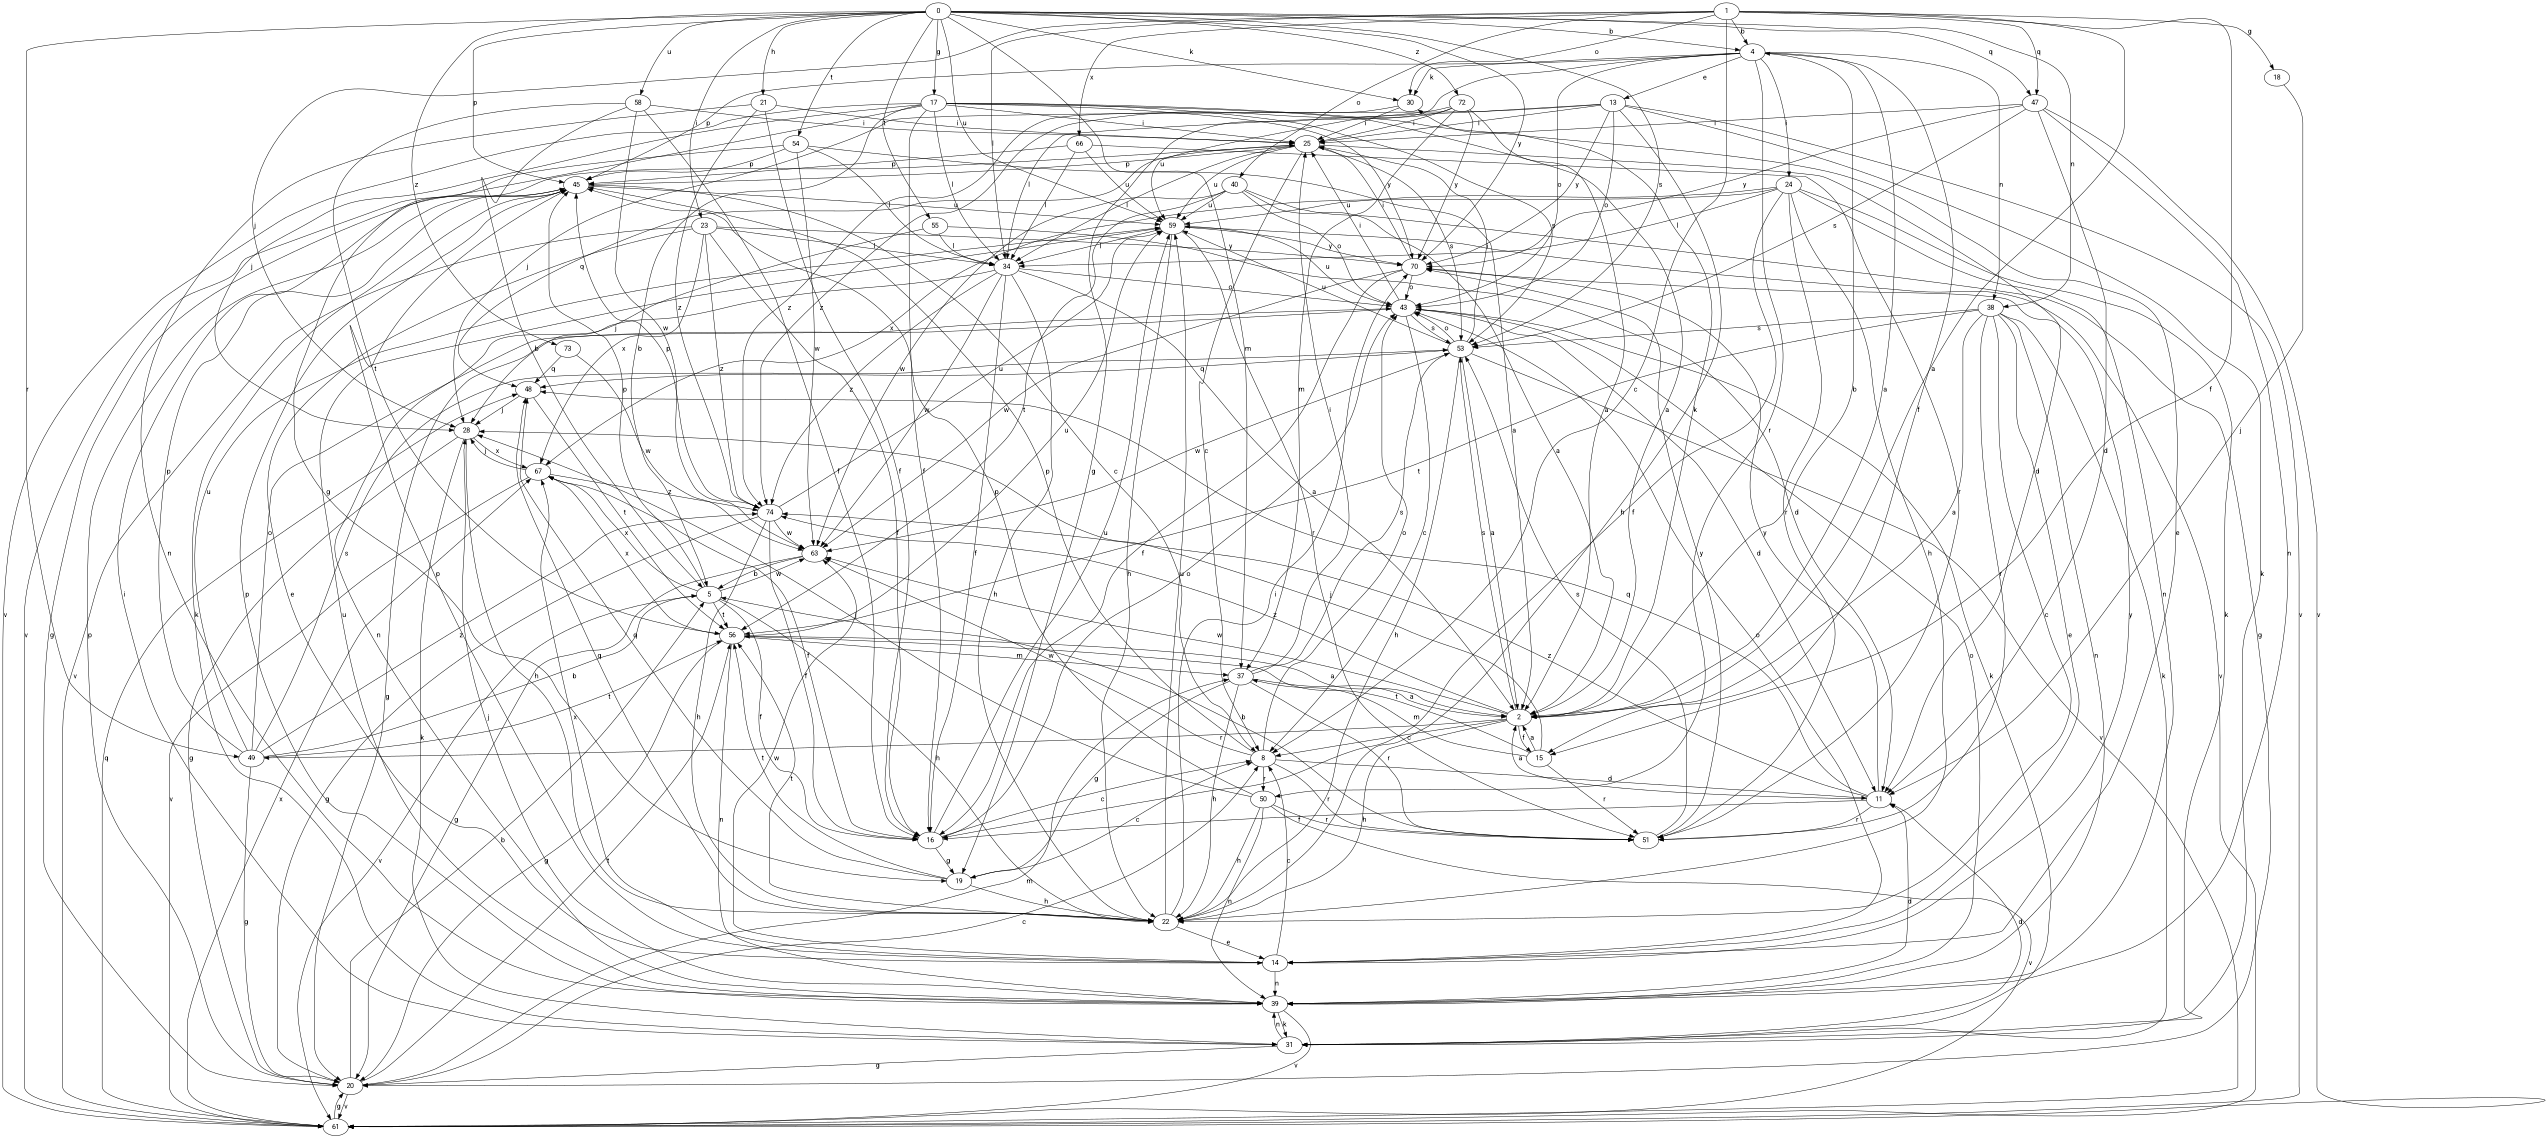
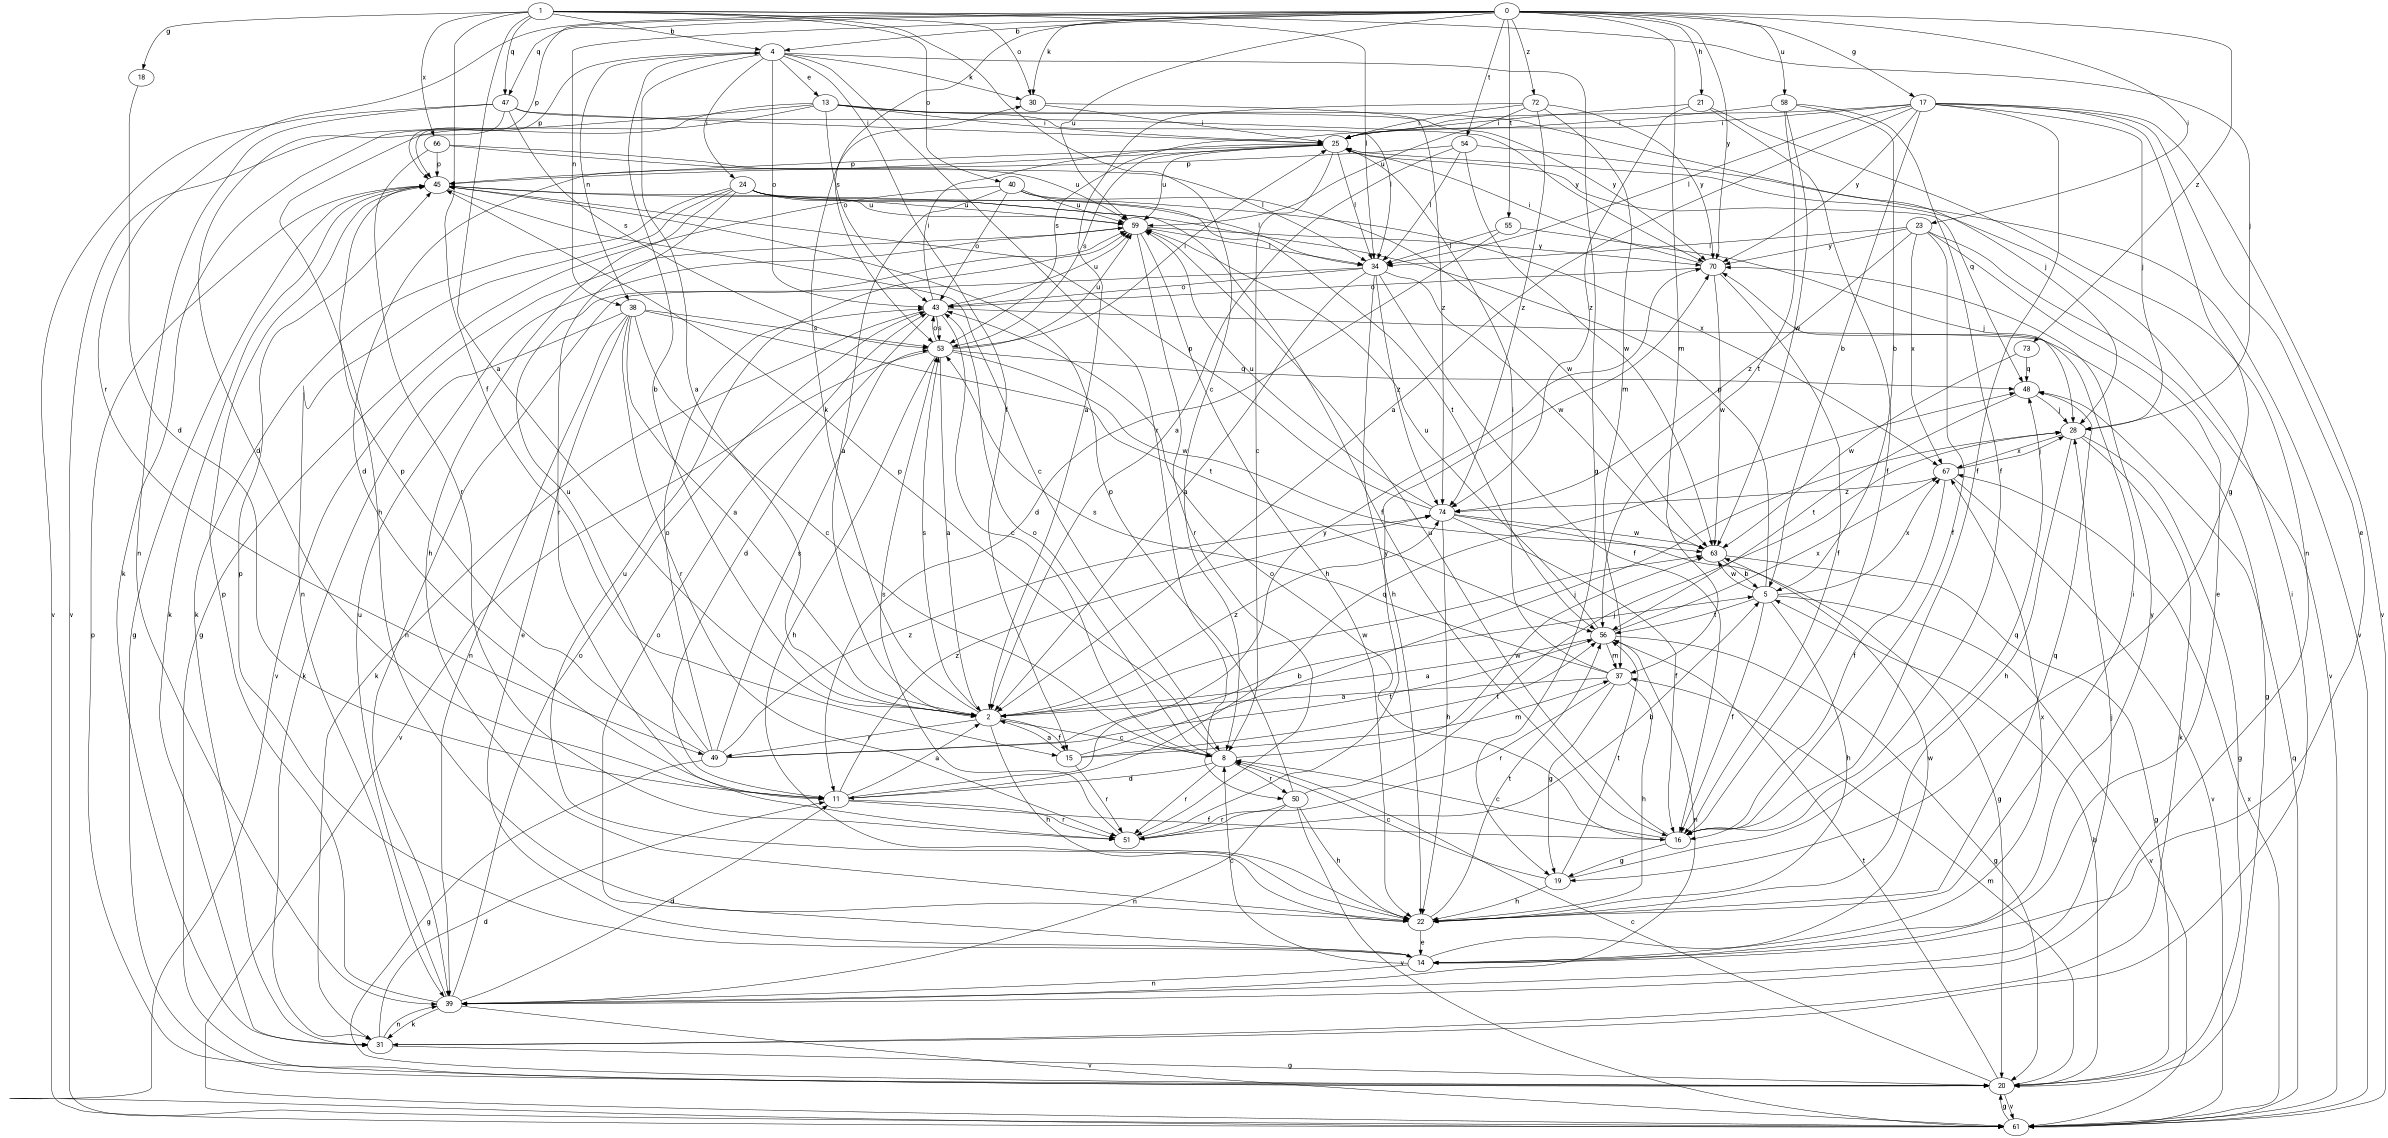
(2241, 431) -> (180, 431)
(1904, 891) -> (896, 596)
